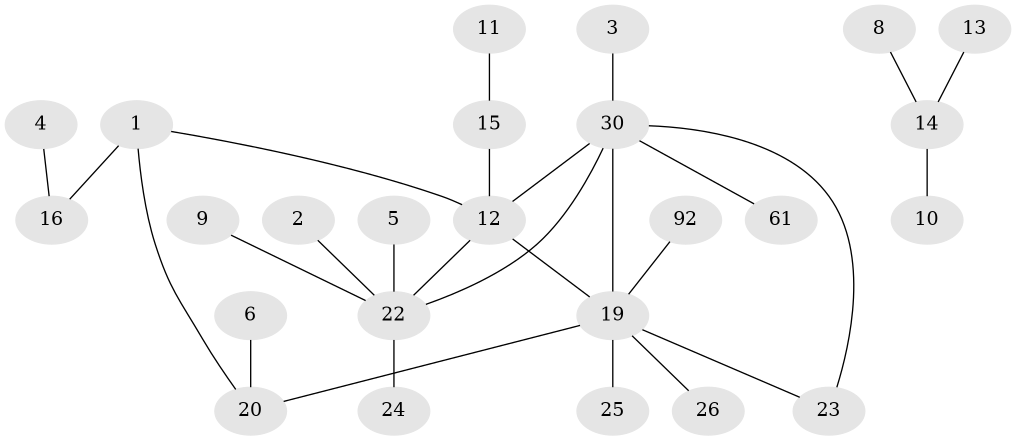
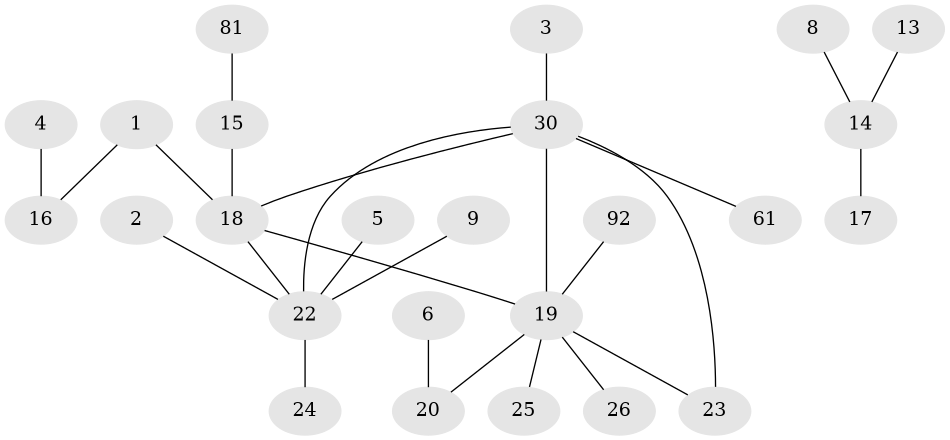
(489, 29) -> (232, 29)
(489, 220) -> (232, 220)
(927, 220) -> (861, 220)
(167, 277) -> none
